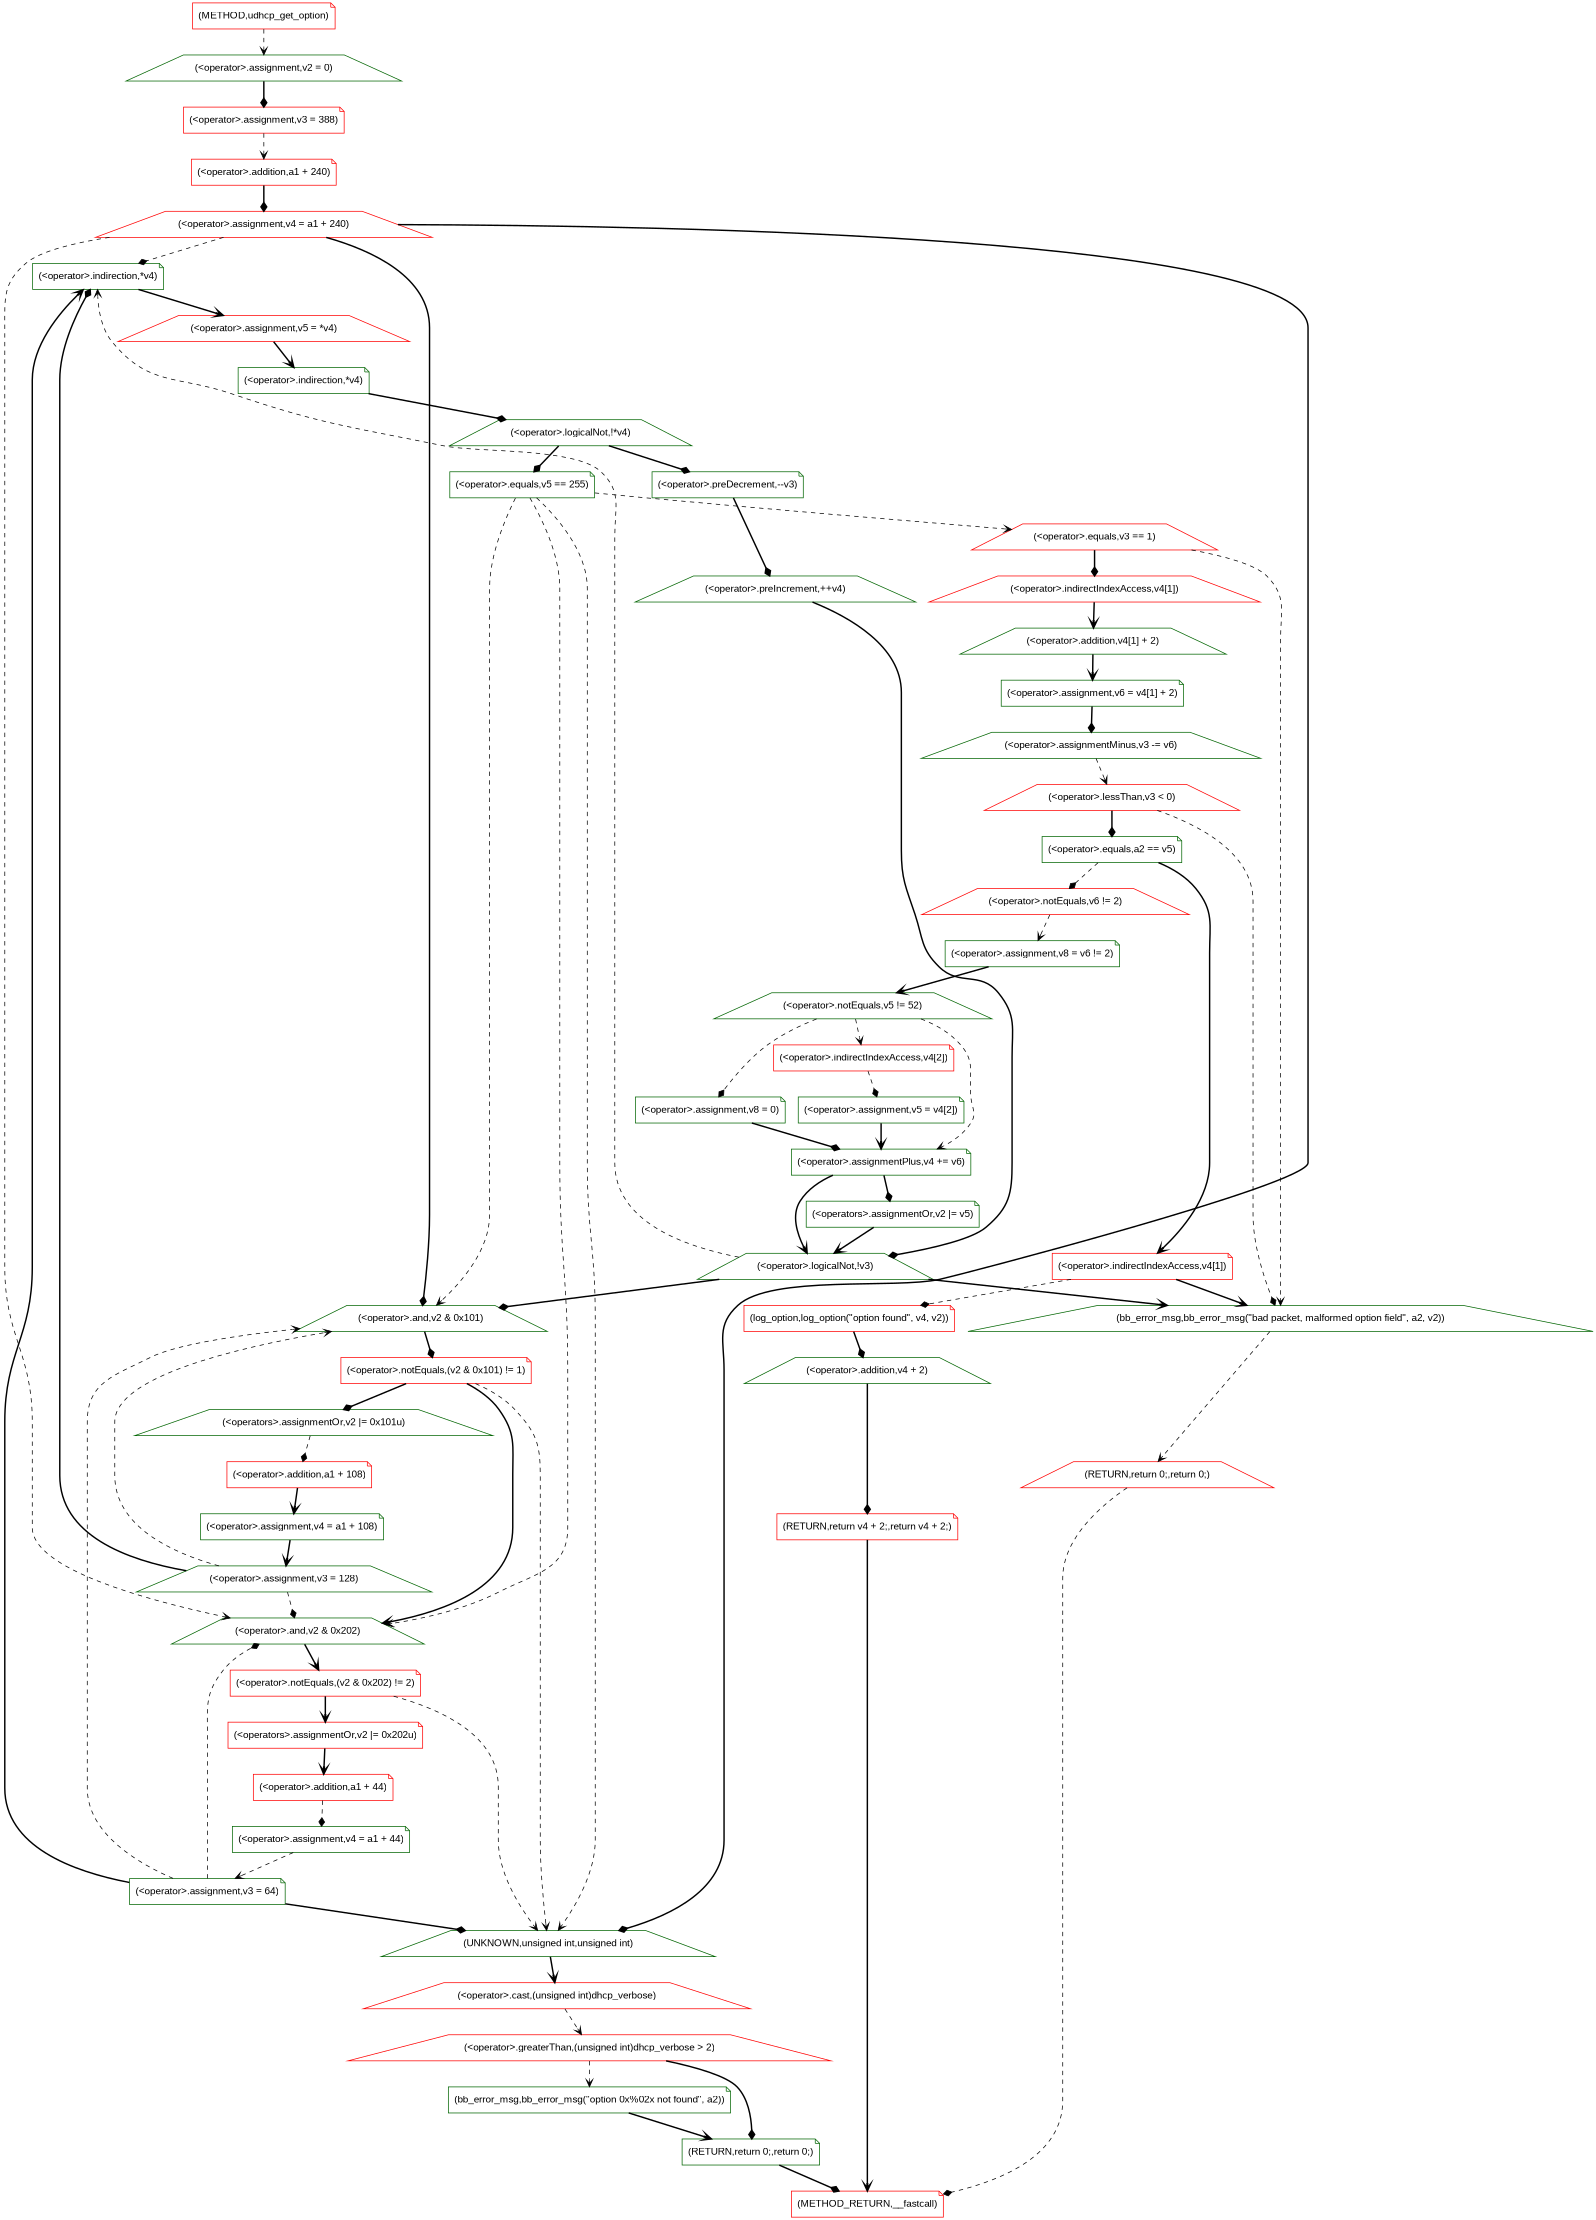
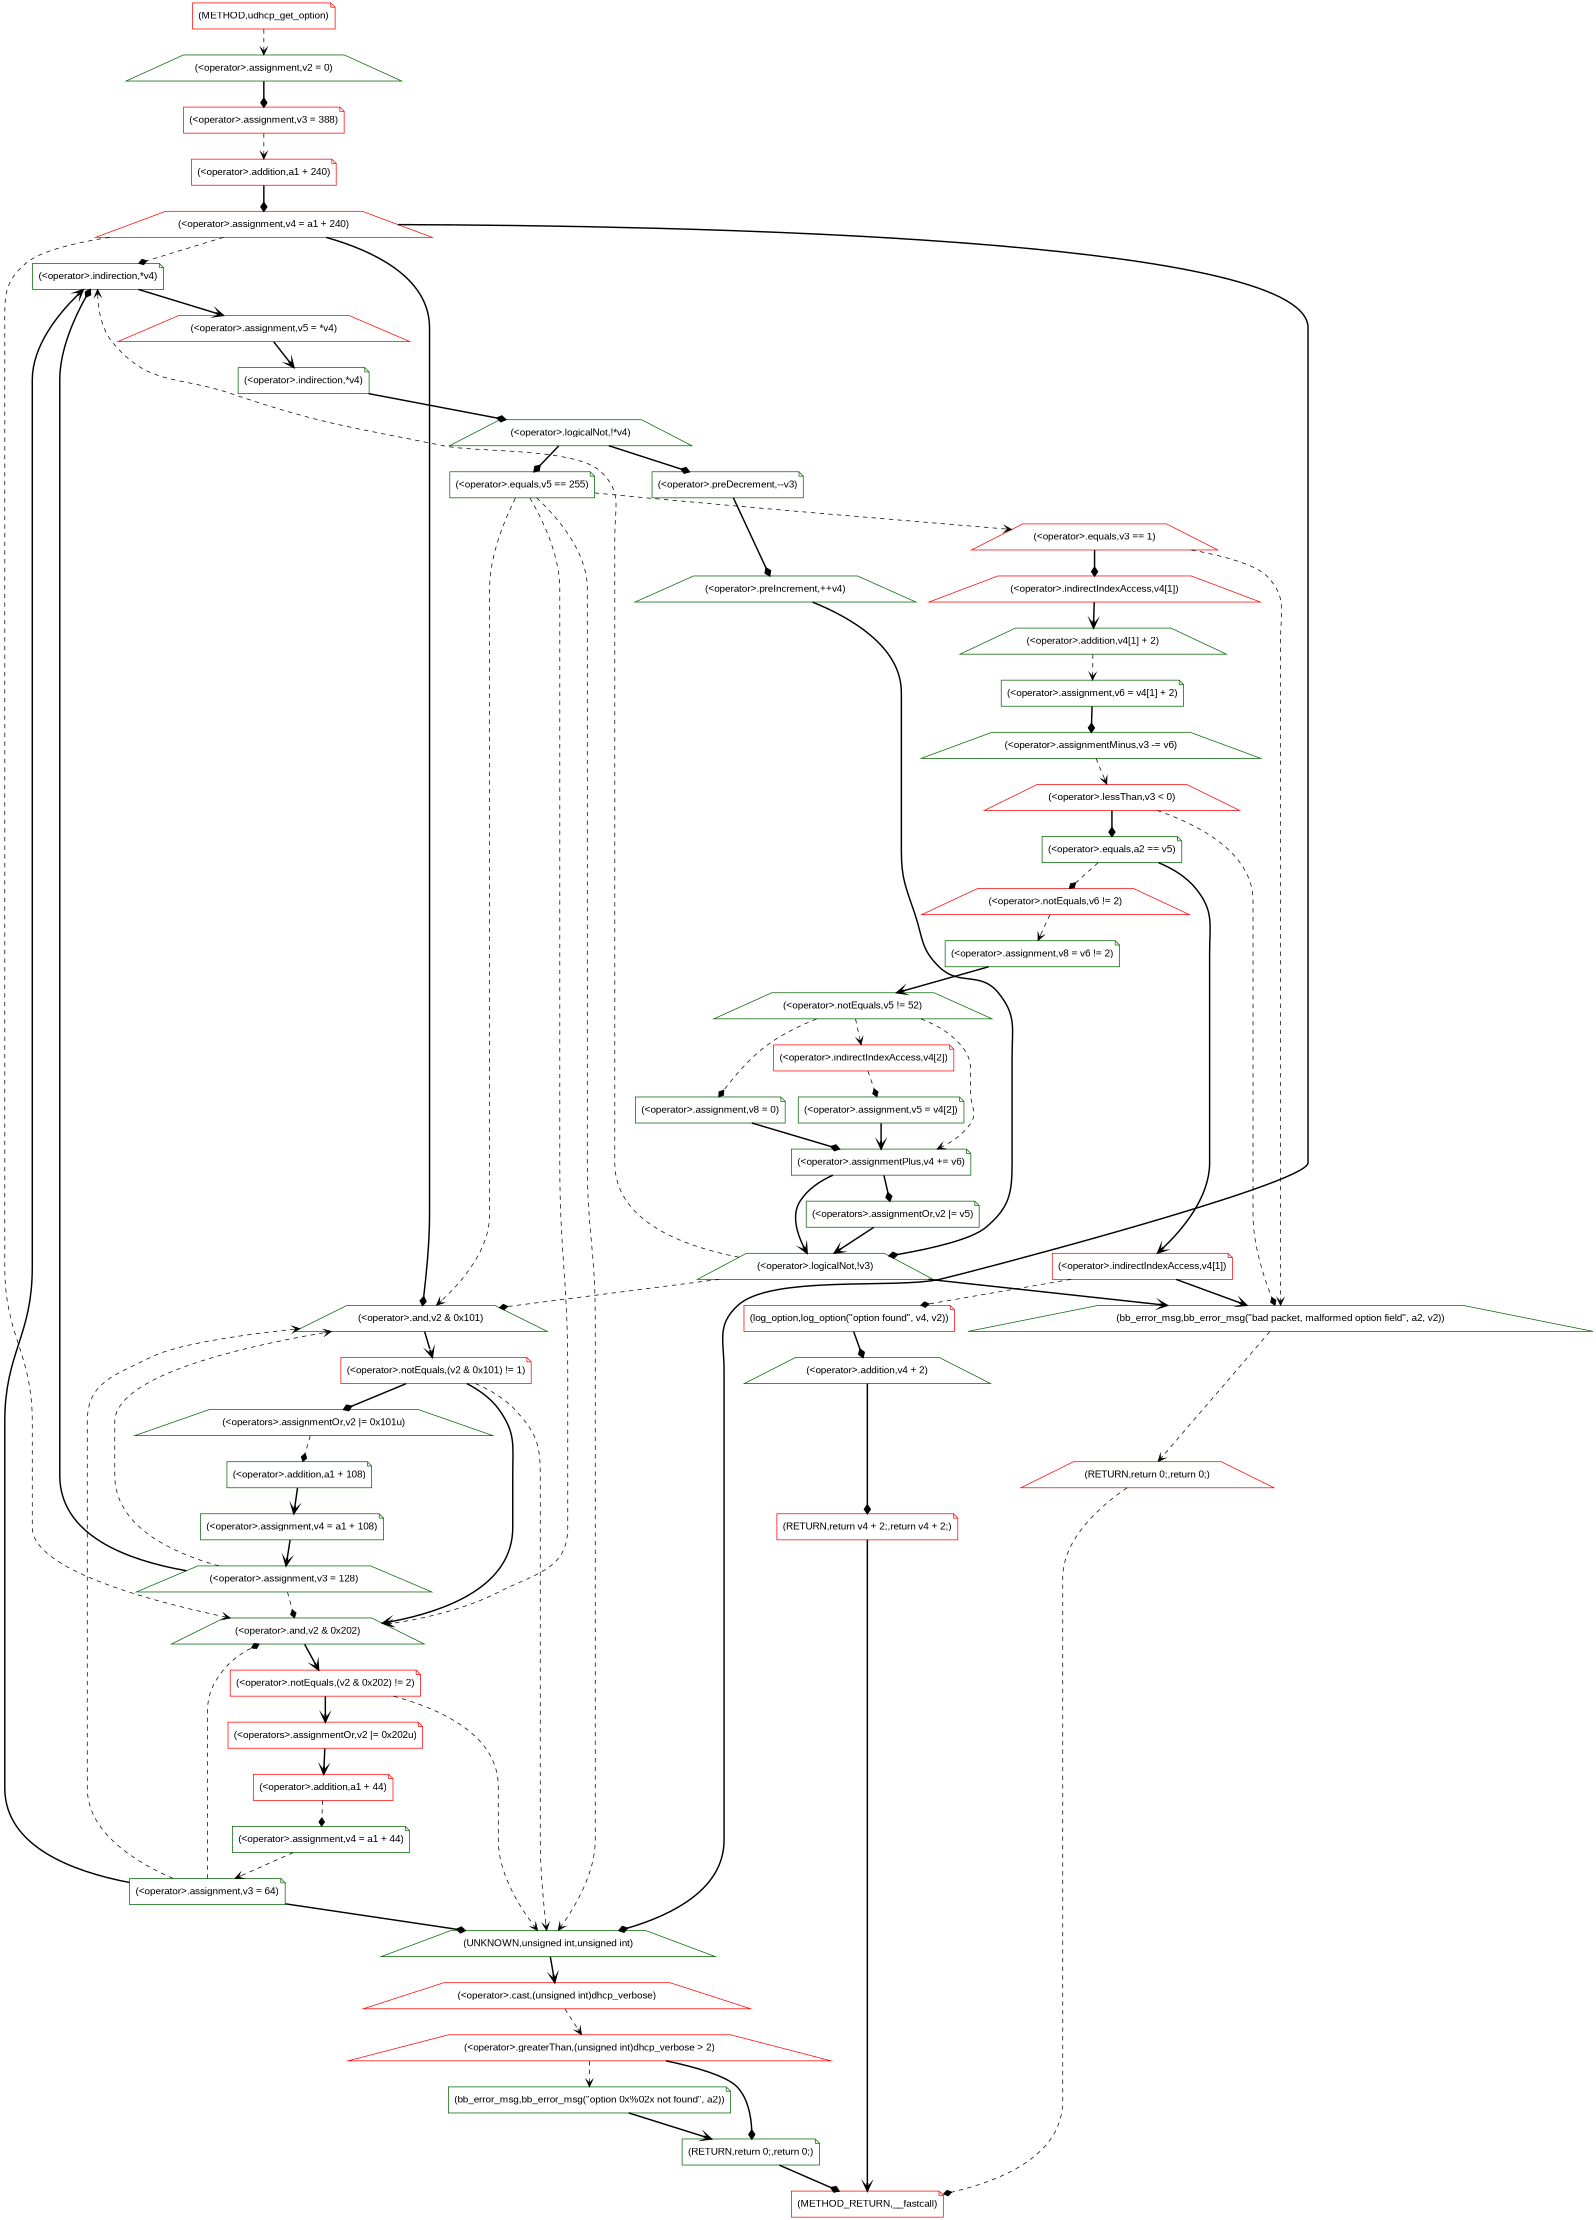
(1093, 664) -> (1093, 664)
(614, 1293) -> (614, 1293)
(427, 1340) -> (427, 1340)
(299, 1475) -> (299, 1475)
